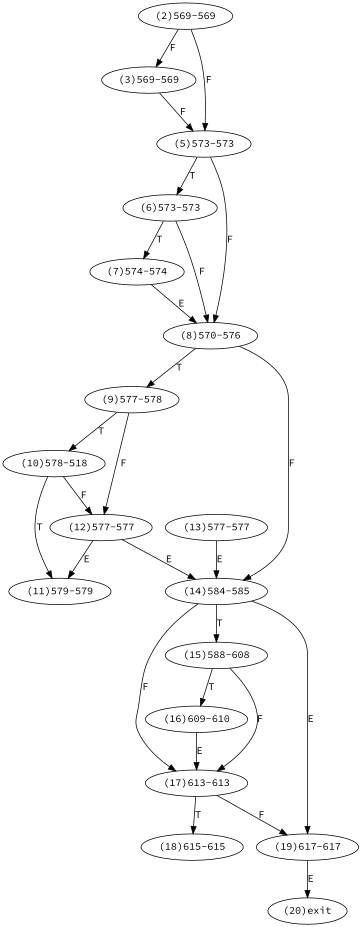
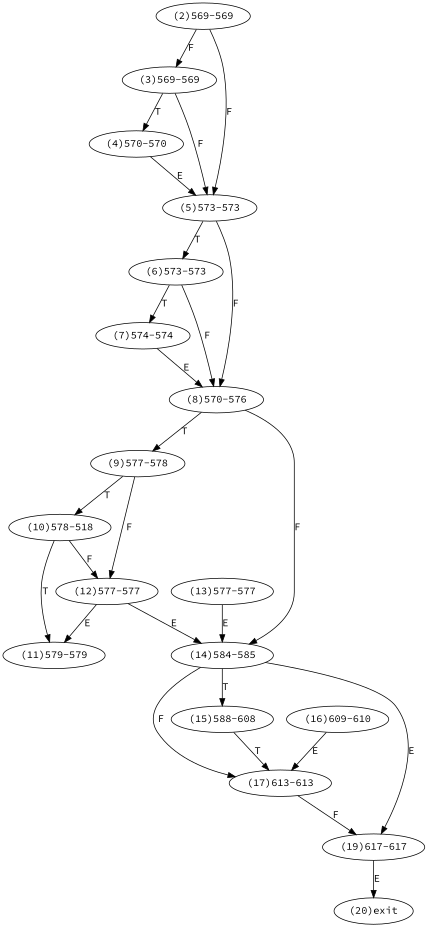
none -> (136, 144)
(208, 684) -> none
(260, 719) -> (258, 751)
(192, 847) -> none
